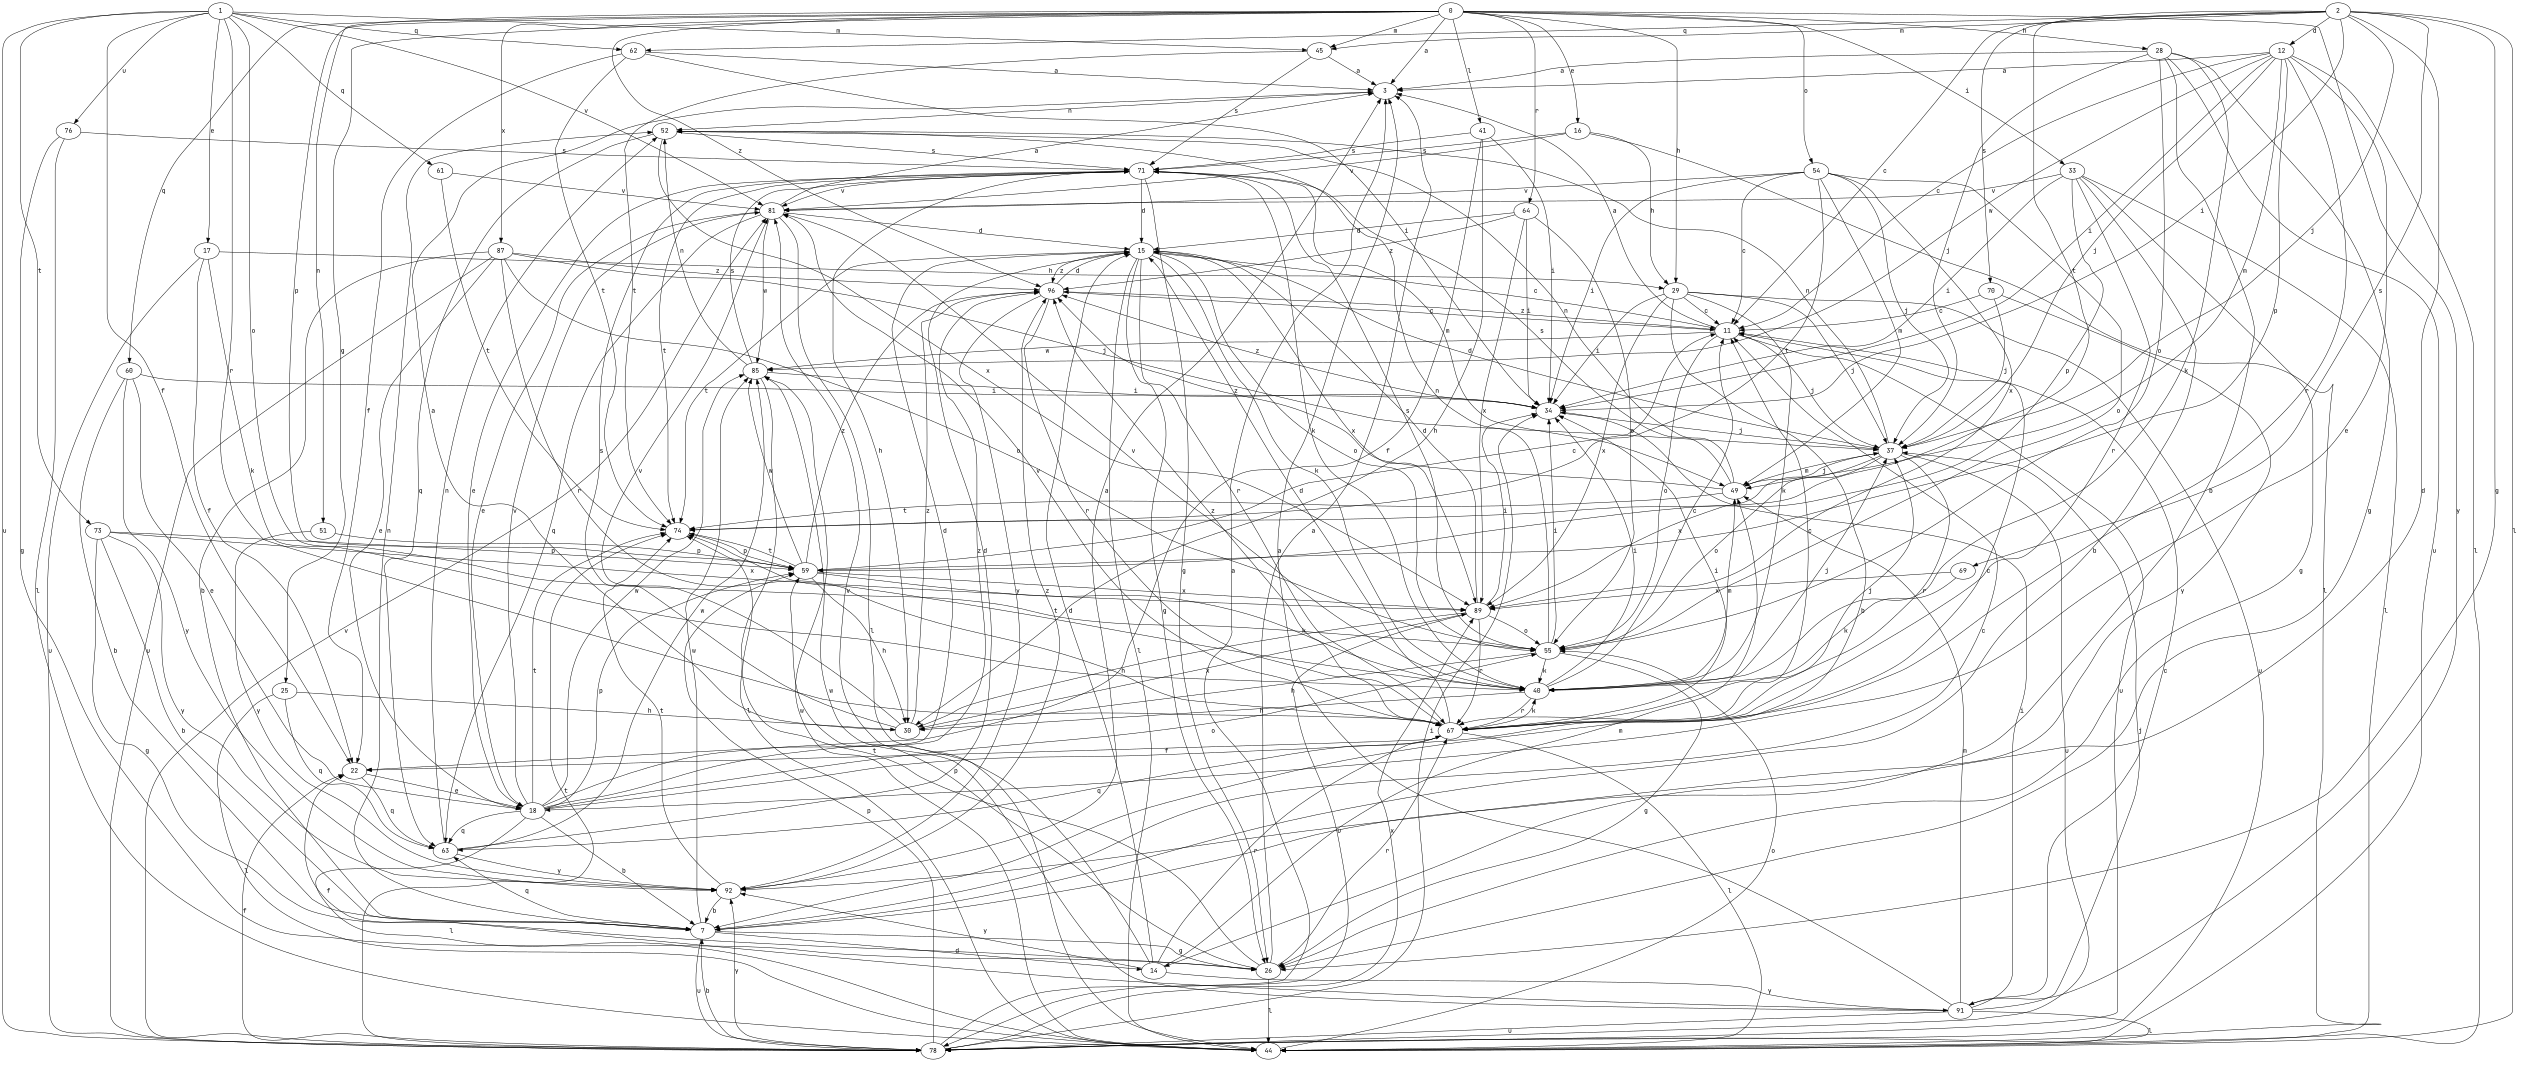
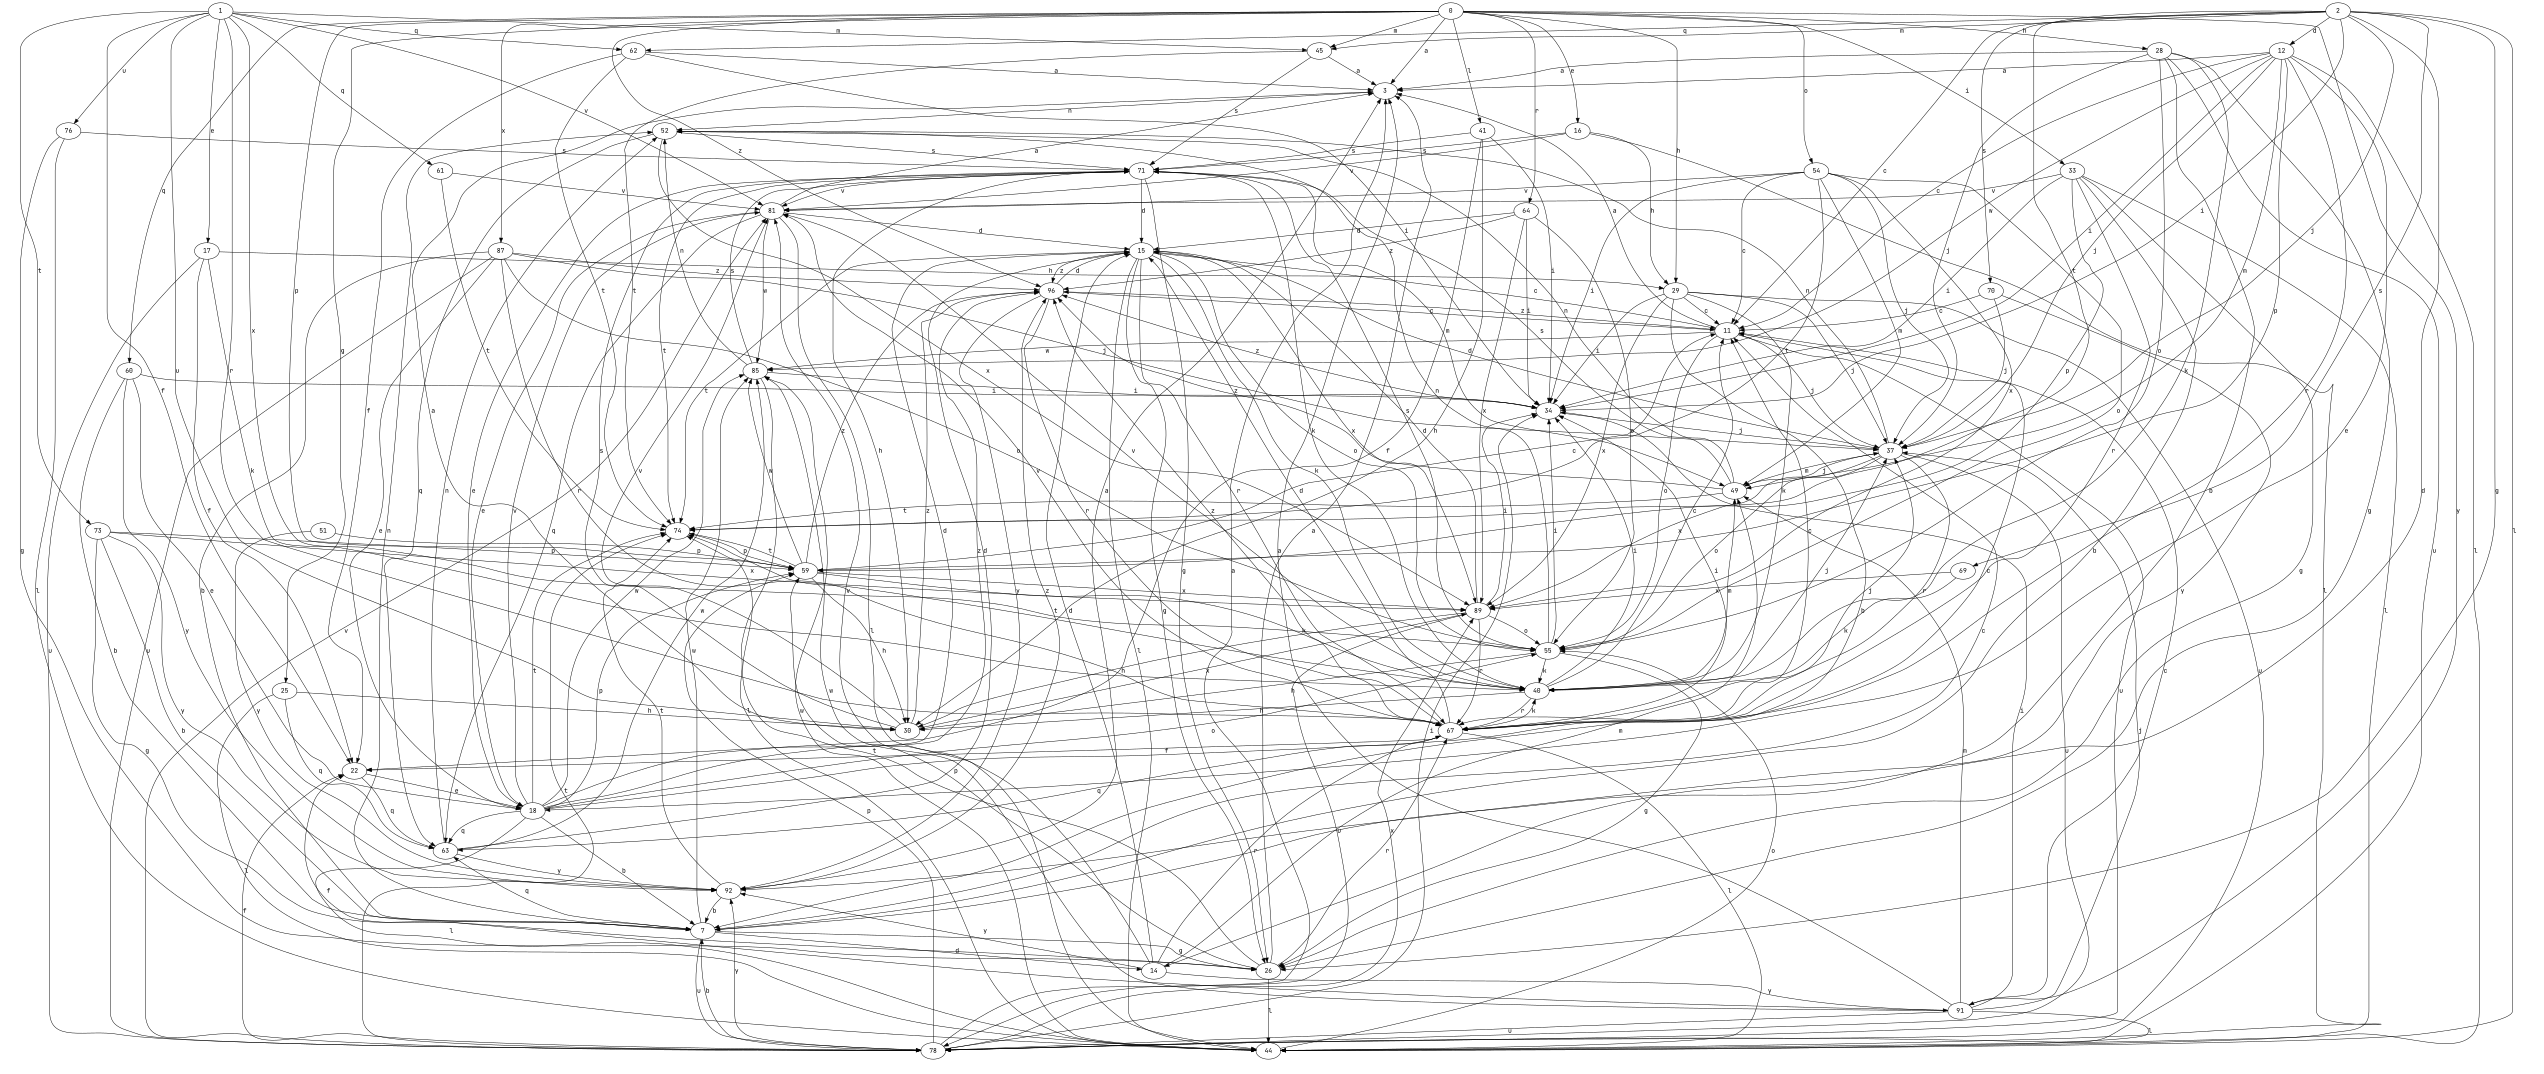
(338, 44) -> none
(254, 331) -> (254, 331)
(3, 884) -> (268, 556)
